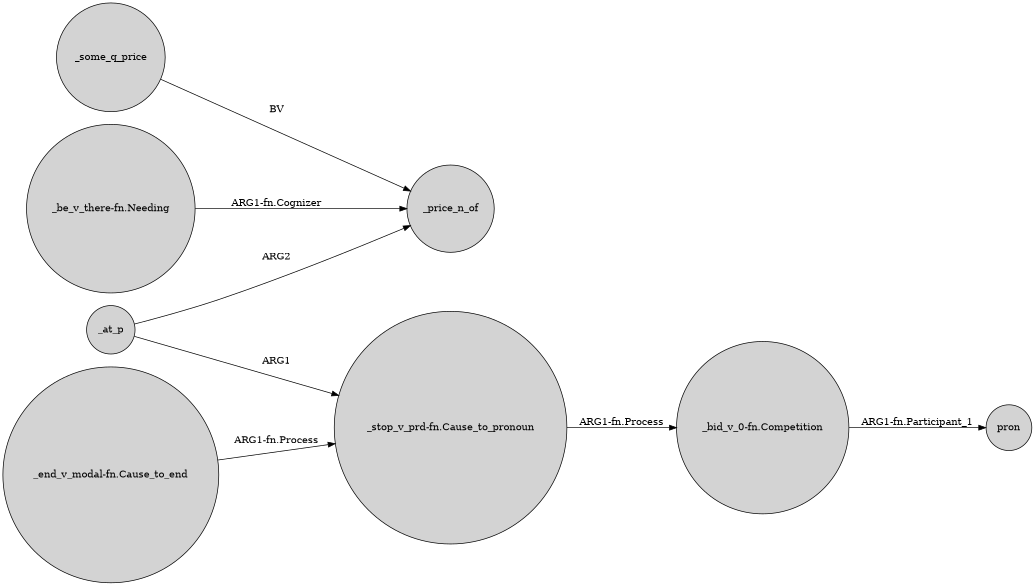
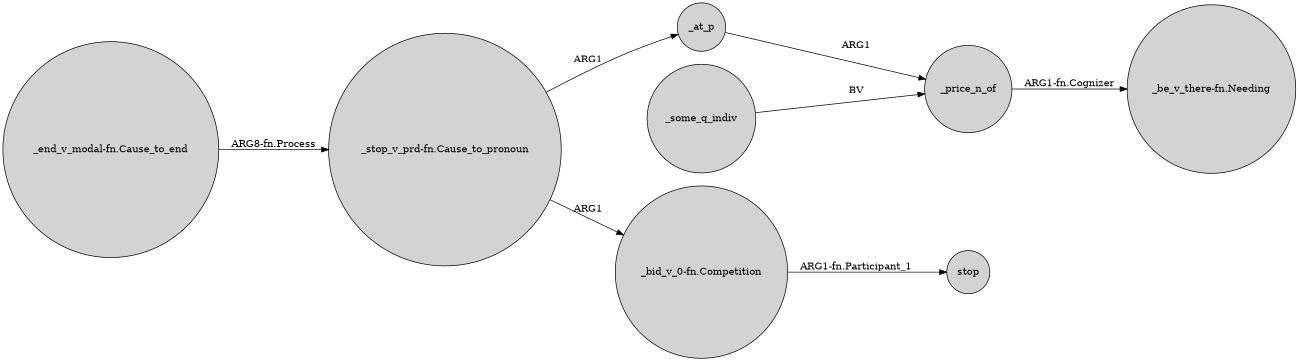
(111, 57) -> (701, 119)
(297, 209) -> (1066, 89)
(277, 257) -> (856, 46)
(233, 365) -> (607, 62)
(622, 422) -> (588, 209)
(1009, 428) -> (968, 272)
(277, 441) -> (274, 144)
